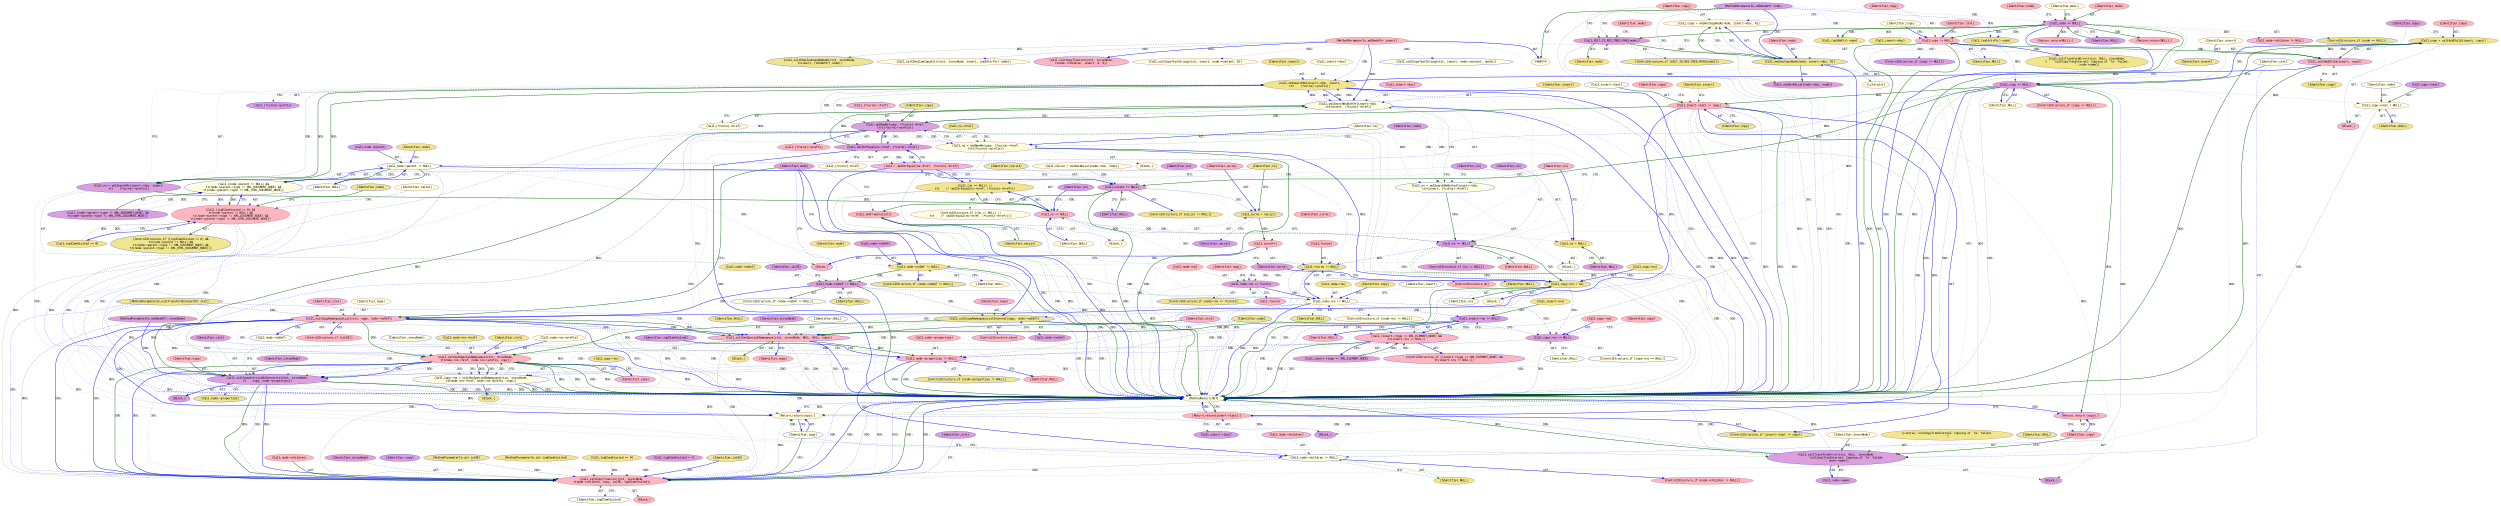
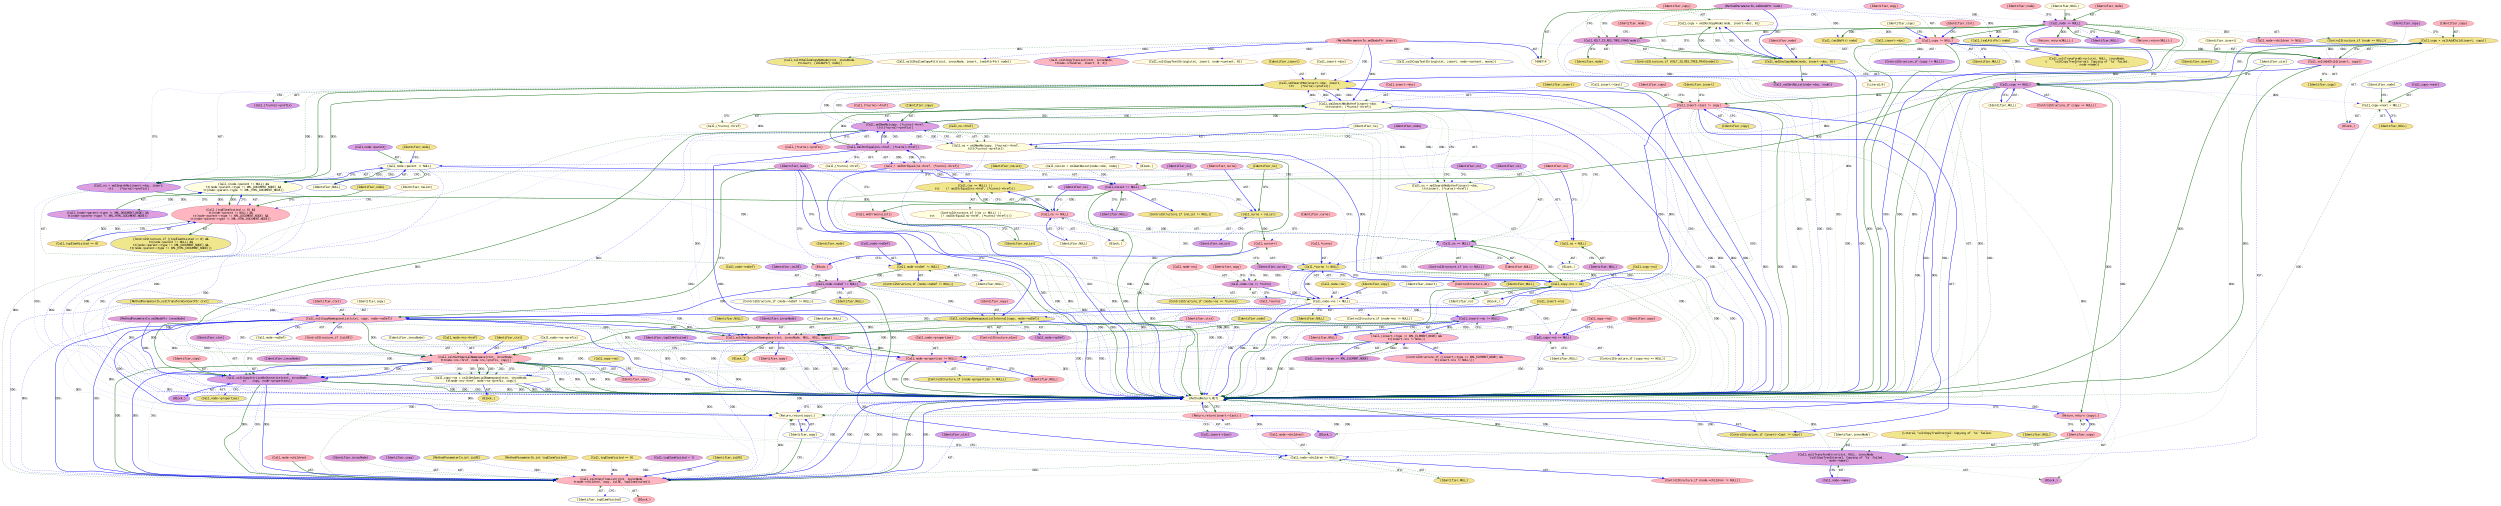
(1753, 6) -> (1753, 6)
